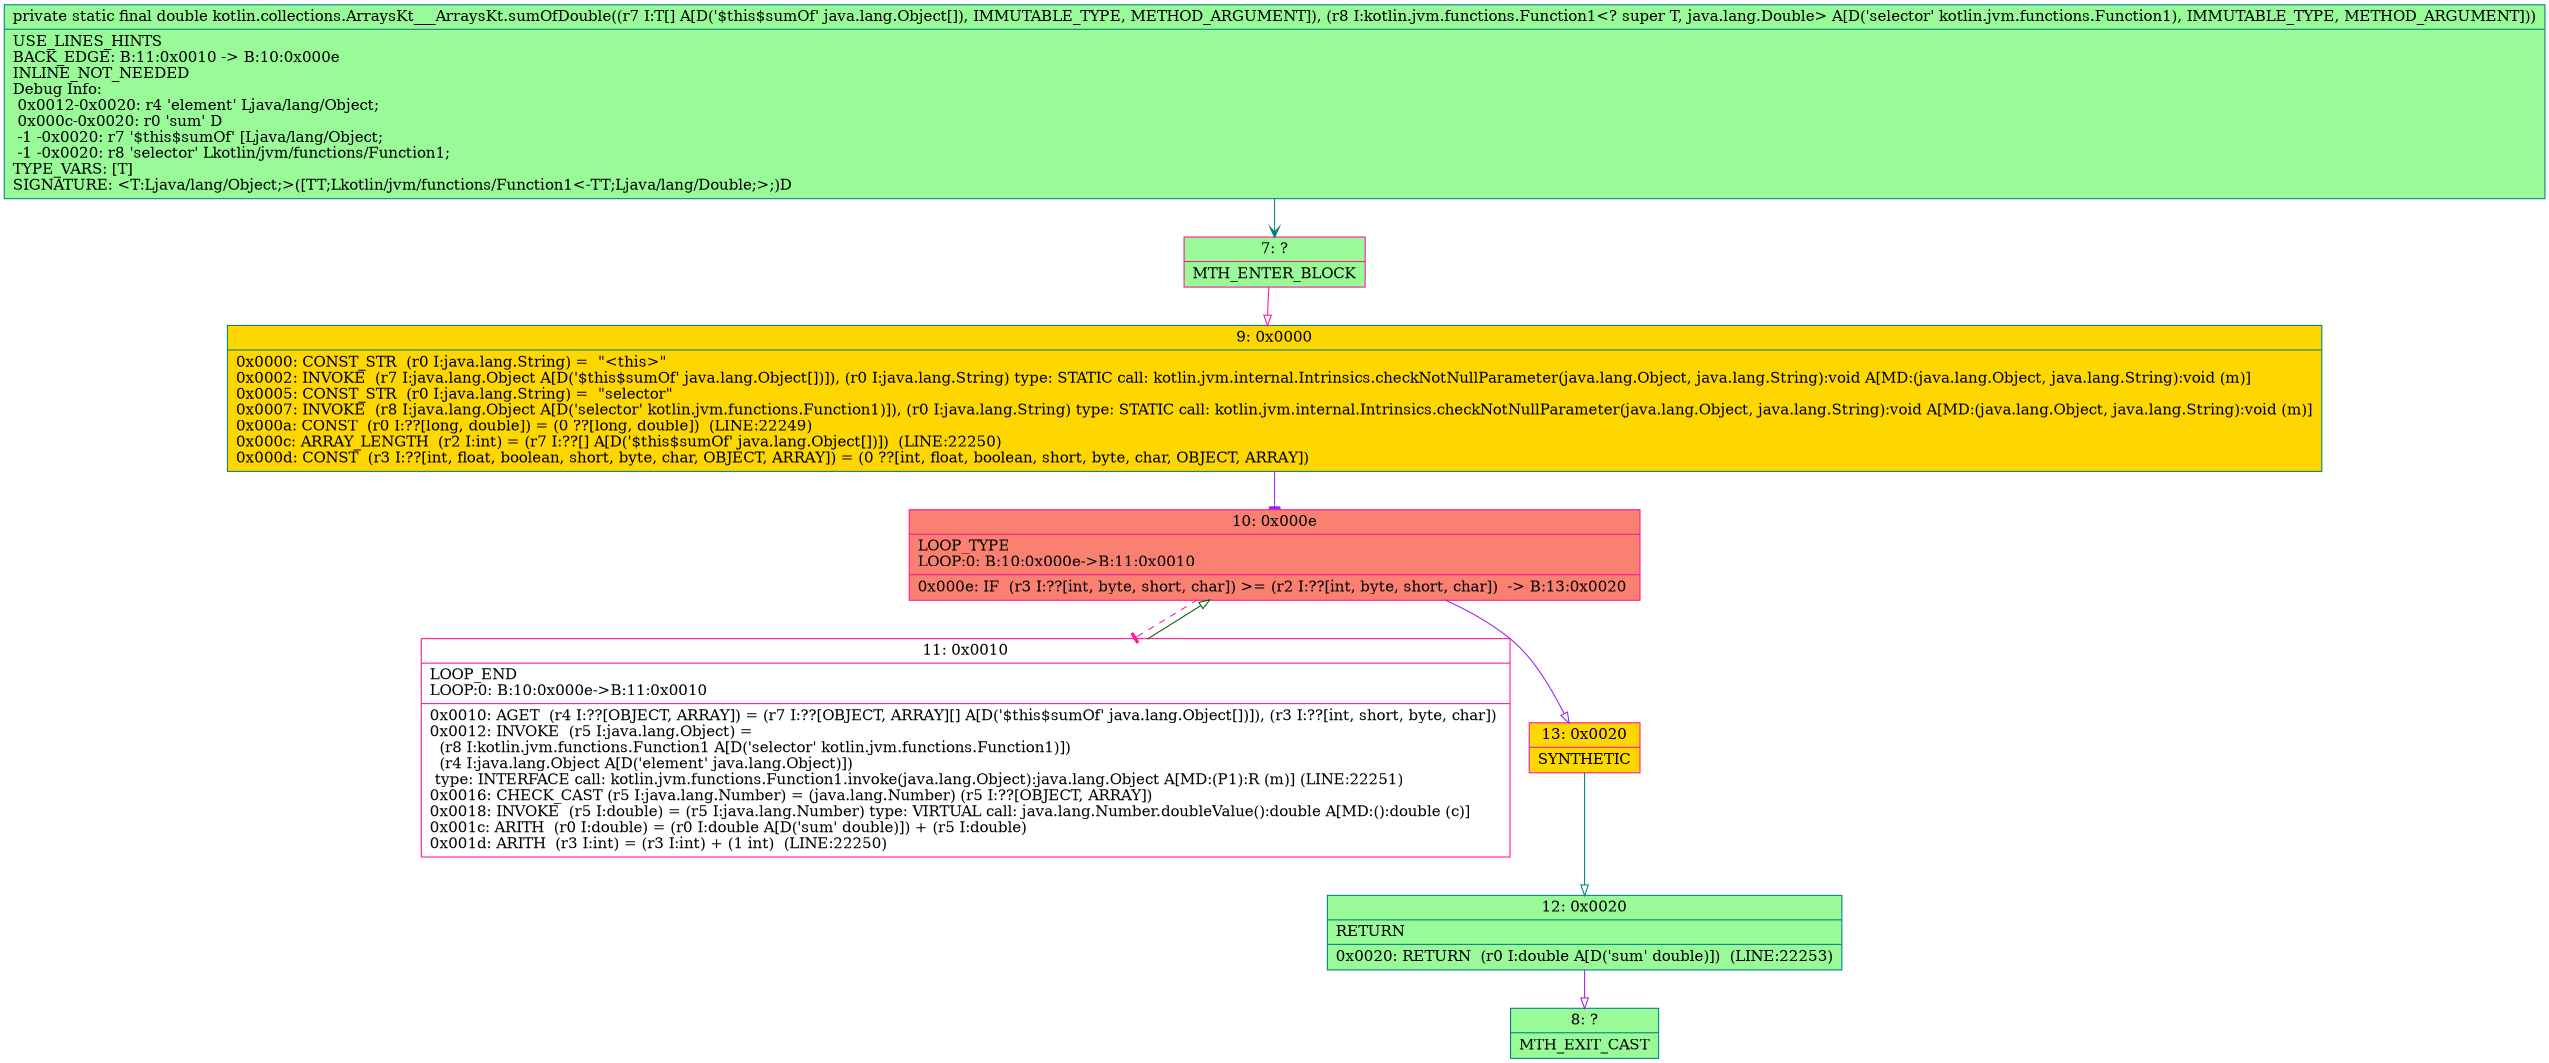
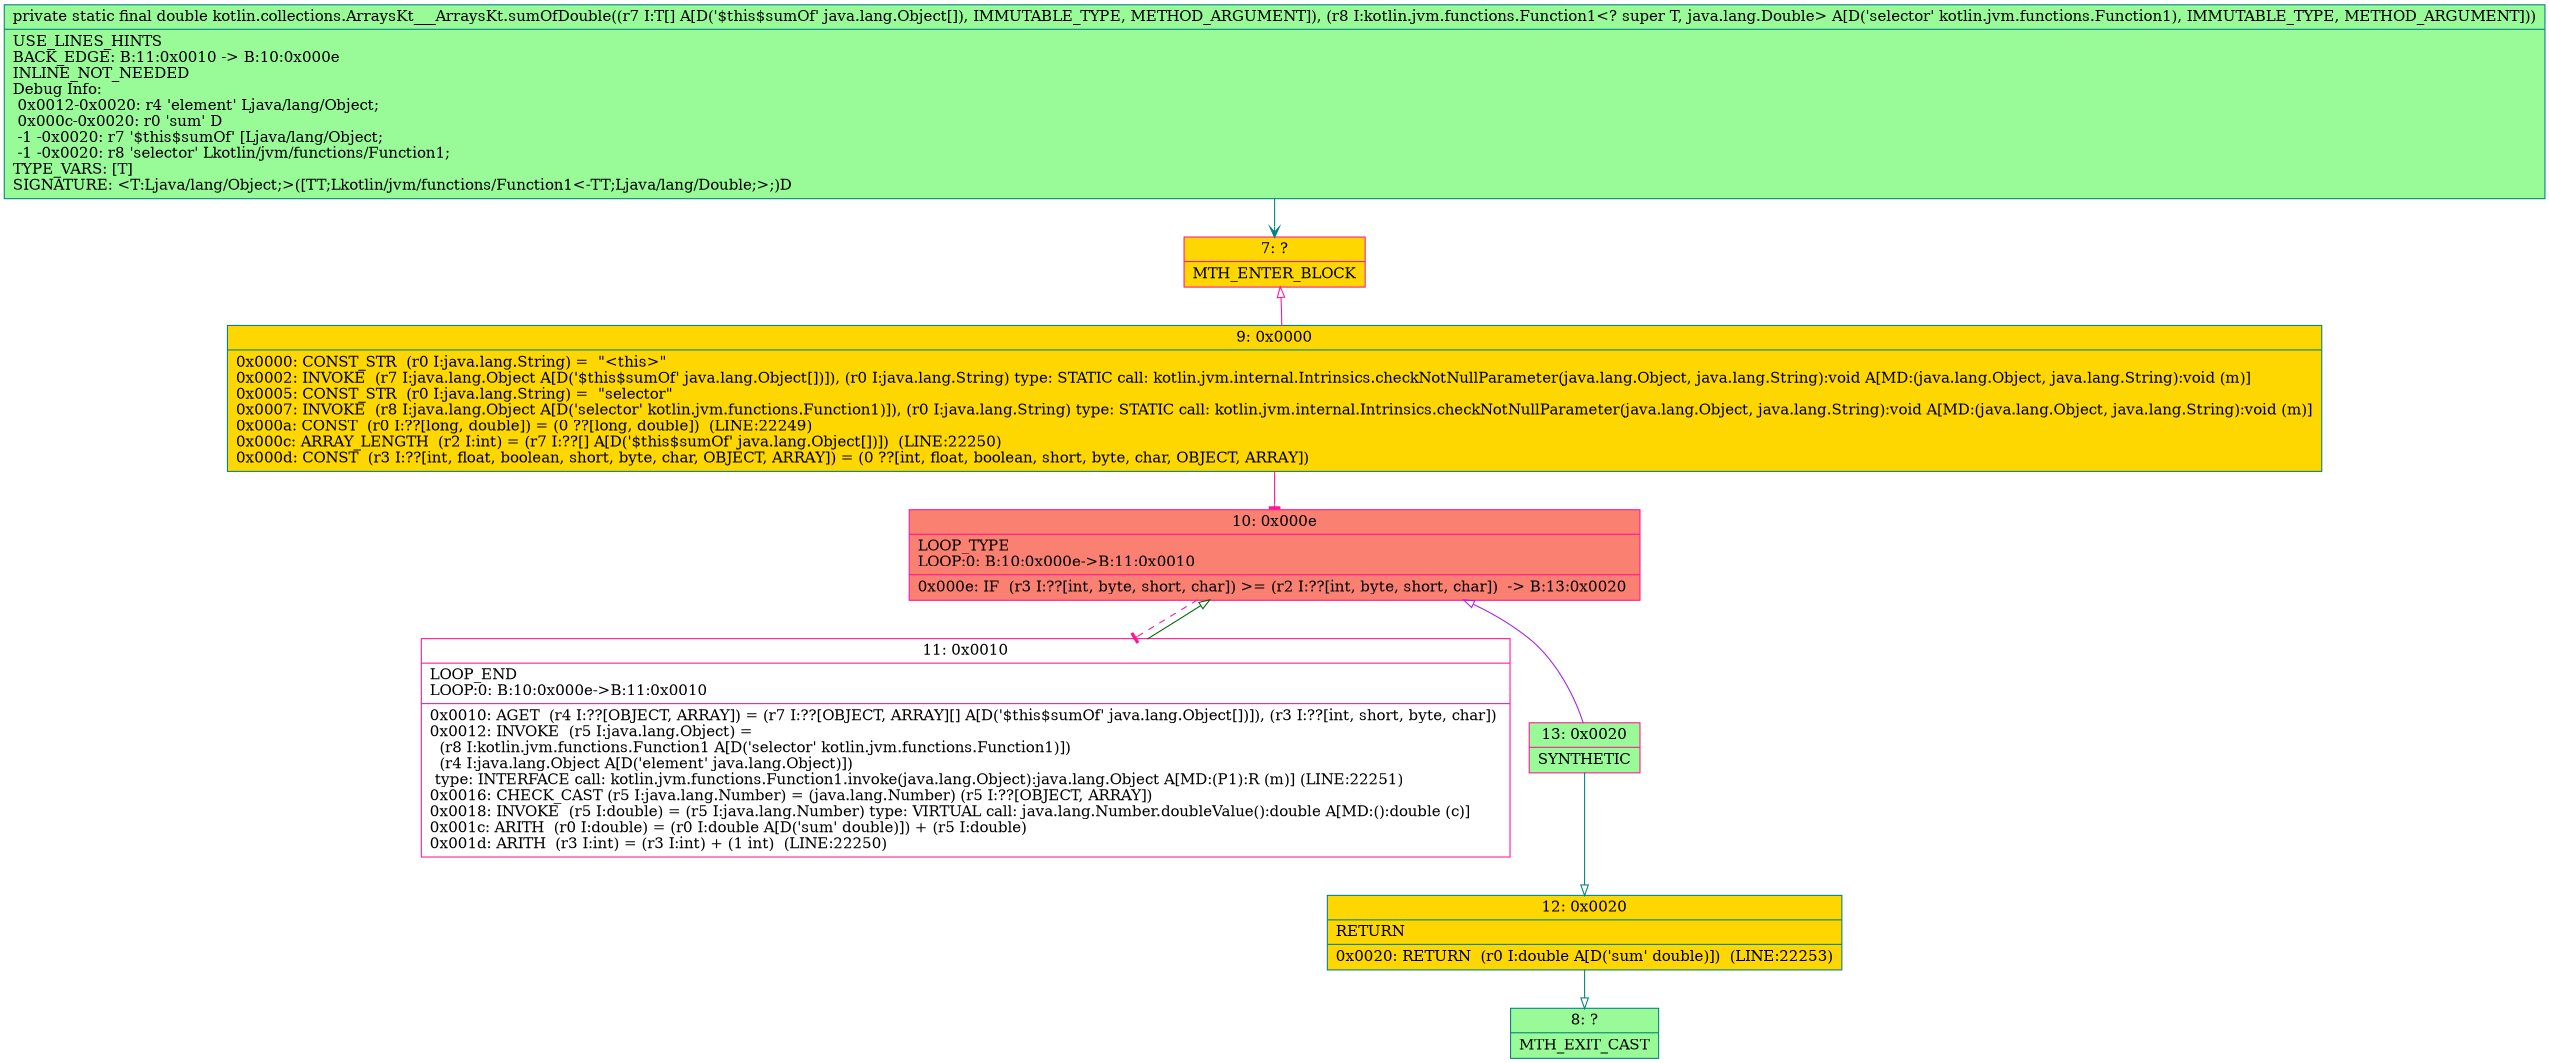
(1275, 262) -> (1275, 262)
(1268, 301) -> (1282, 312)
(1275, 488) -> (1275, 488)
(1516, 644) -> (1542, 651)
(1585, 748) -> (1585, 748)
(1585, 933) -> (1585, 933)
(1585, 984) -> (1585, 984)
